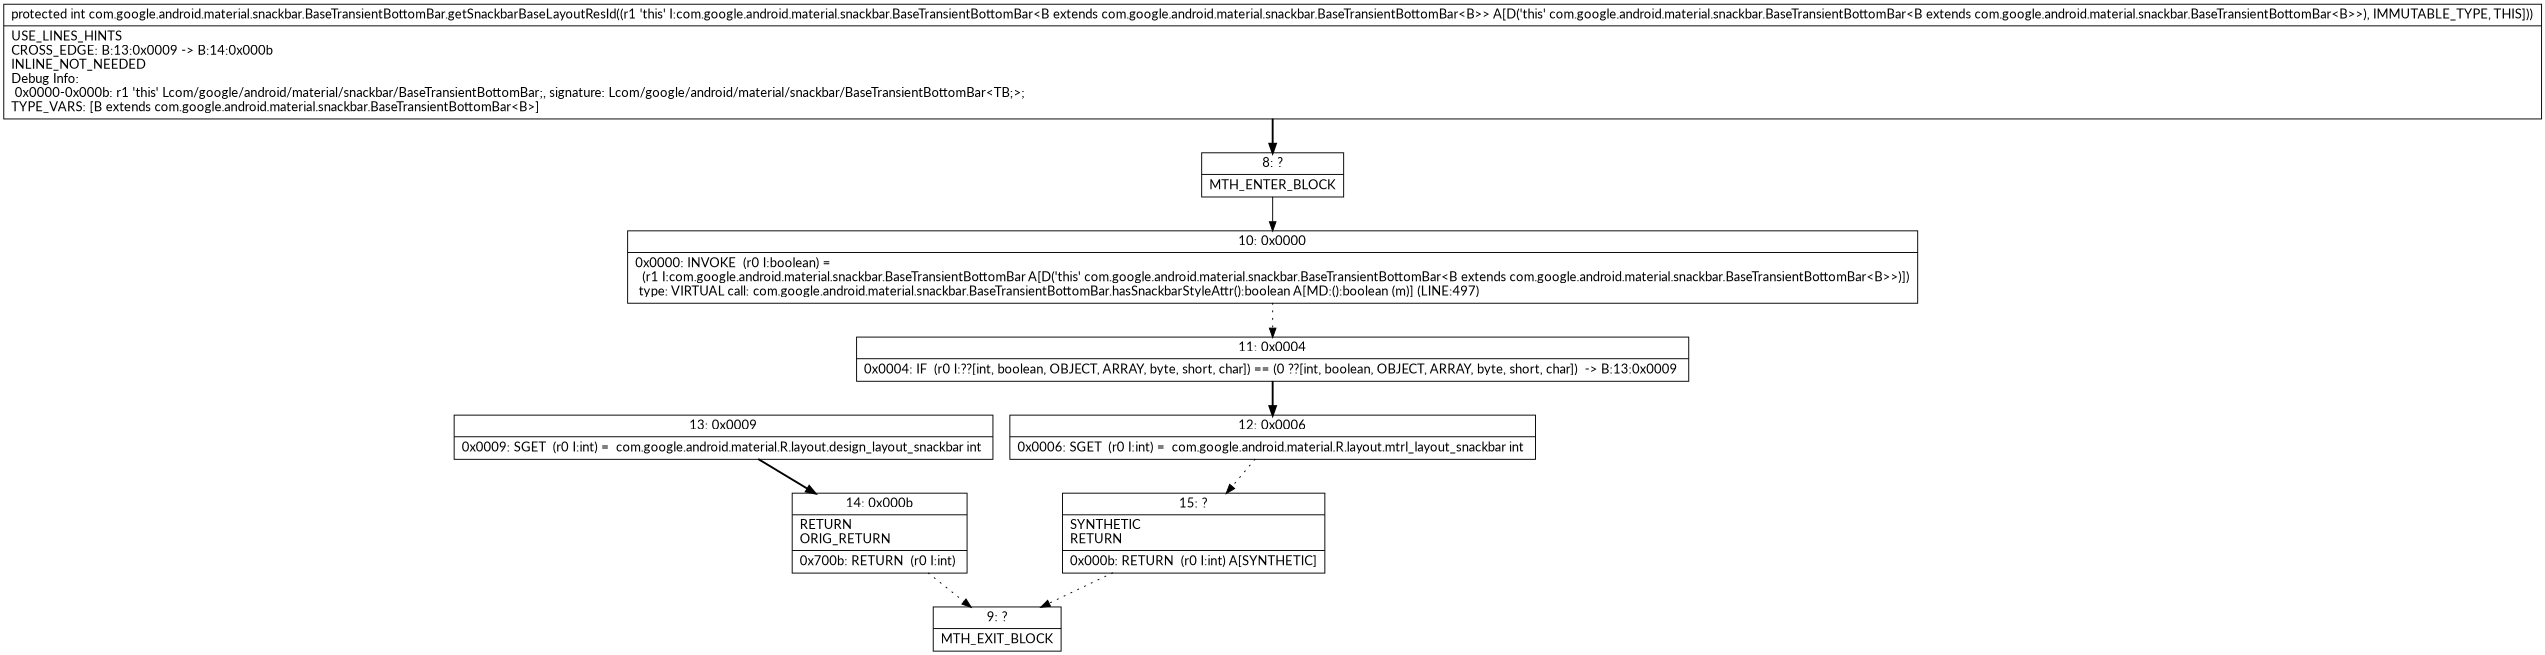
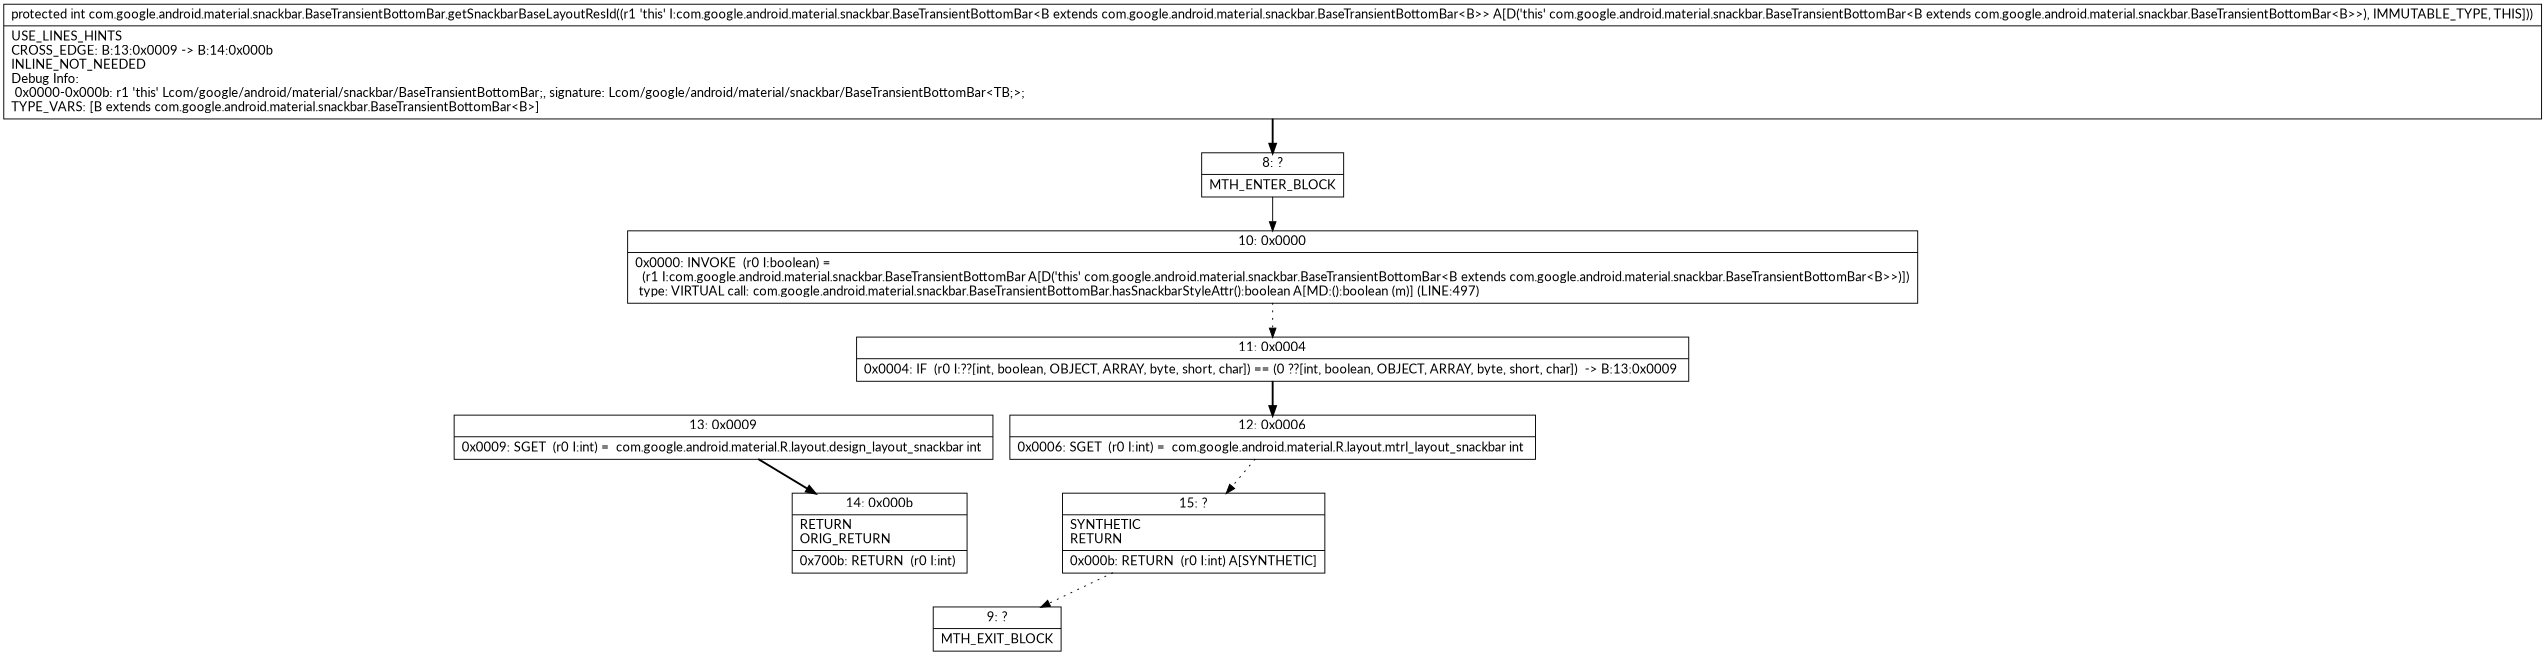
(946, 587) -> none
